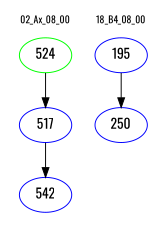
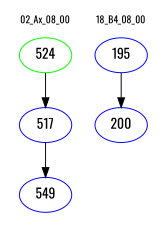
(121, 125) -> (121, 125)
(46, 195) -> (46, 195)
